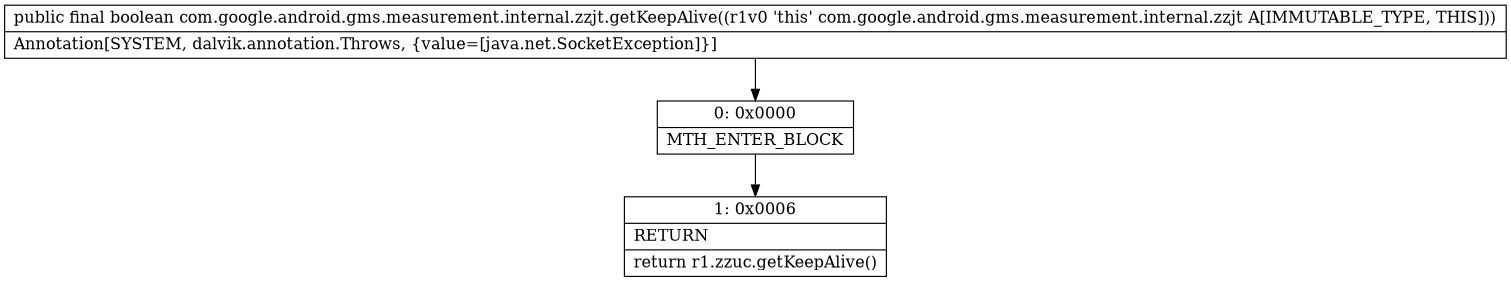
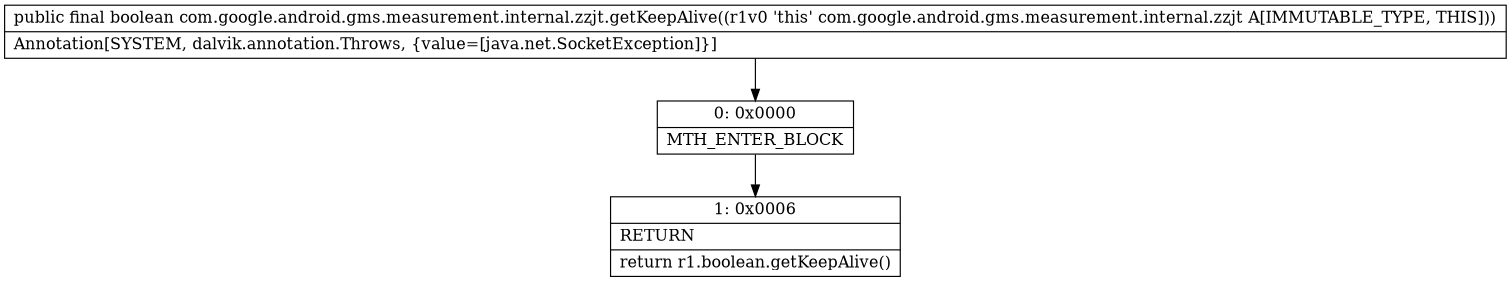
(755, 263) -> (755, 263)
